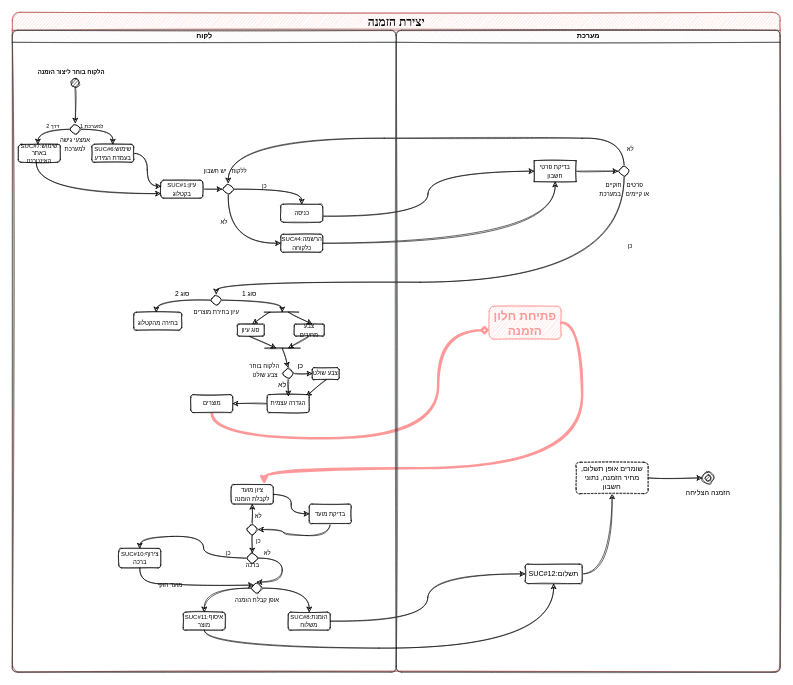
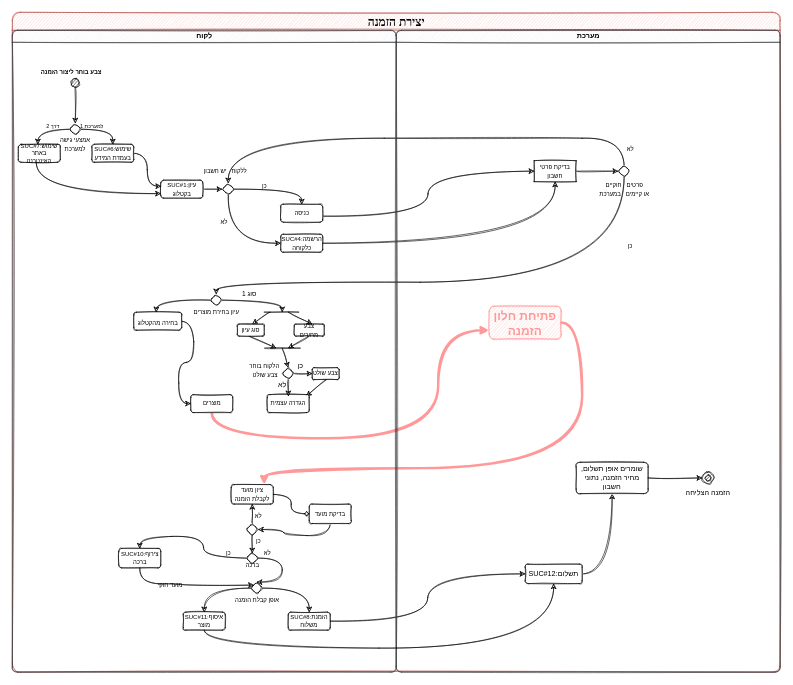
(71, 69) -> (71, 69)
(182, 294) -> none
(480, 330) -> (479, 331)
none -> (188, 362)
(250, 404) -> none
(612, 478) -> (612, 478)
(303, 514) -> (303, 514)
